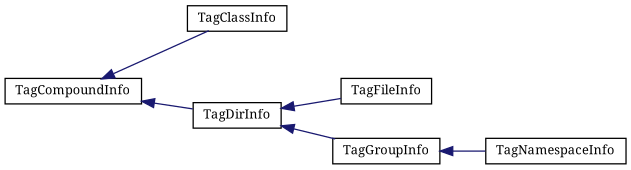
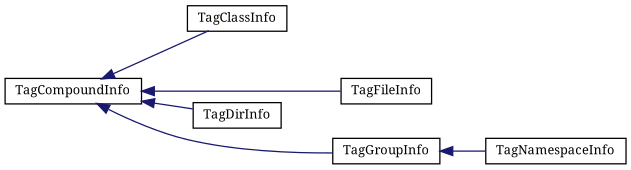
(317, 102) -> (248, 91)
(315, 134) -> (218, 145)
